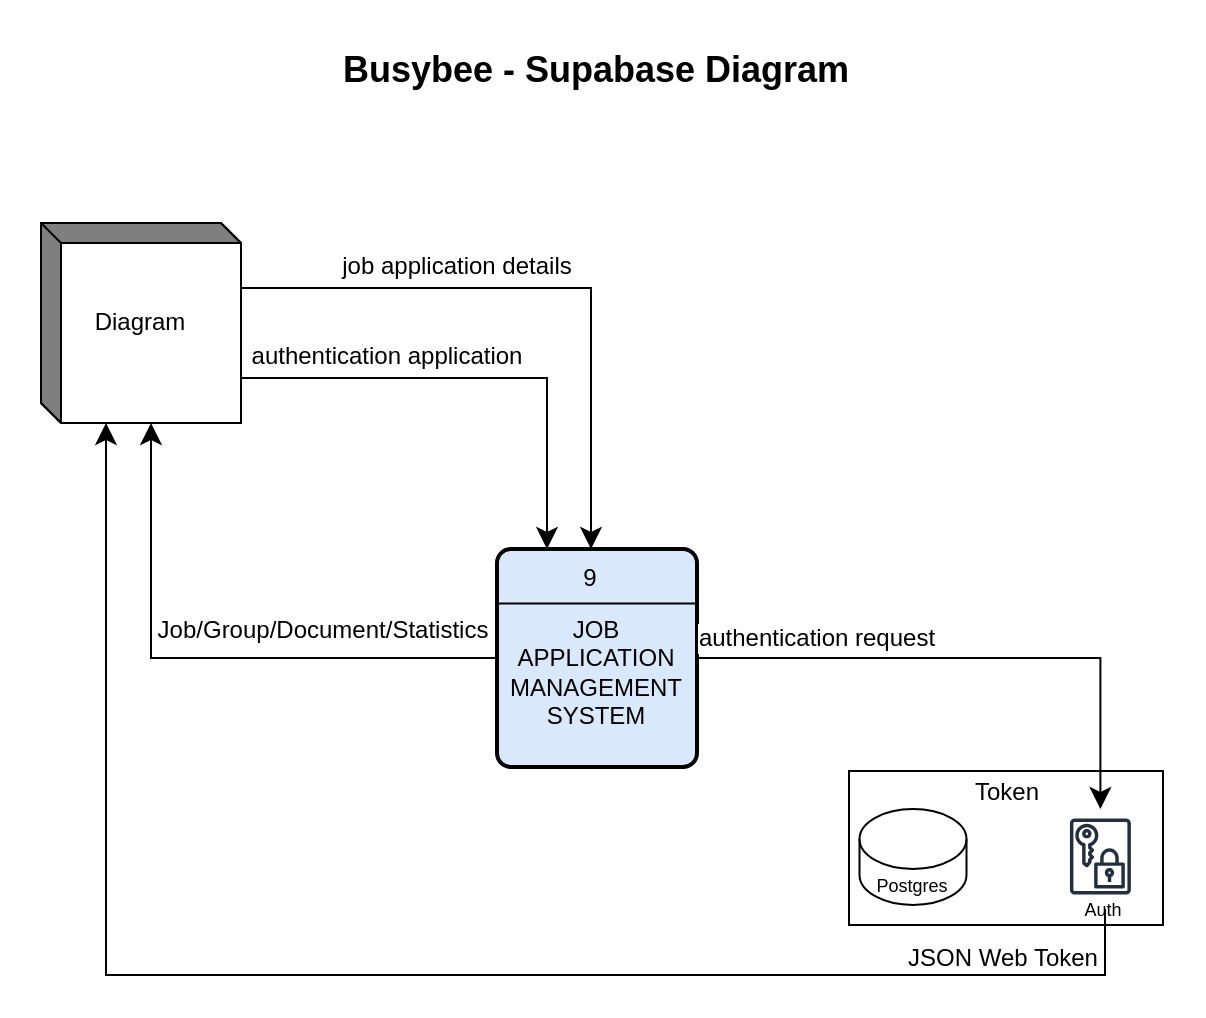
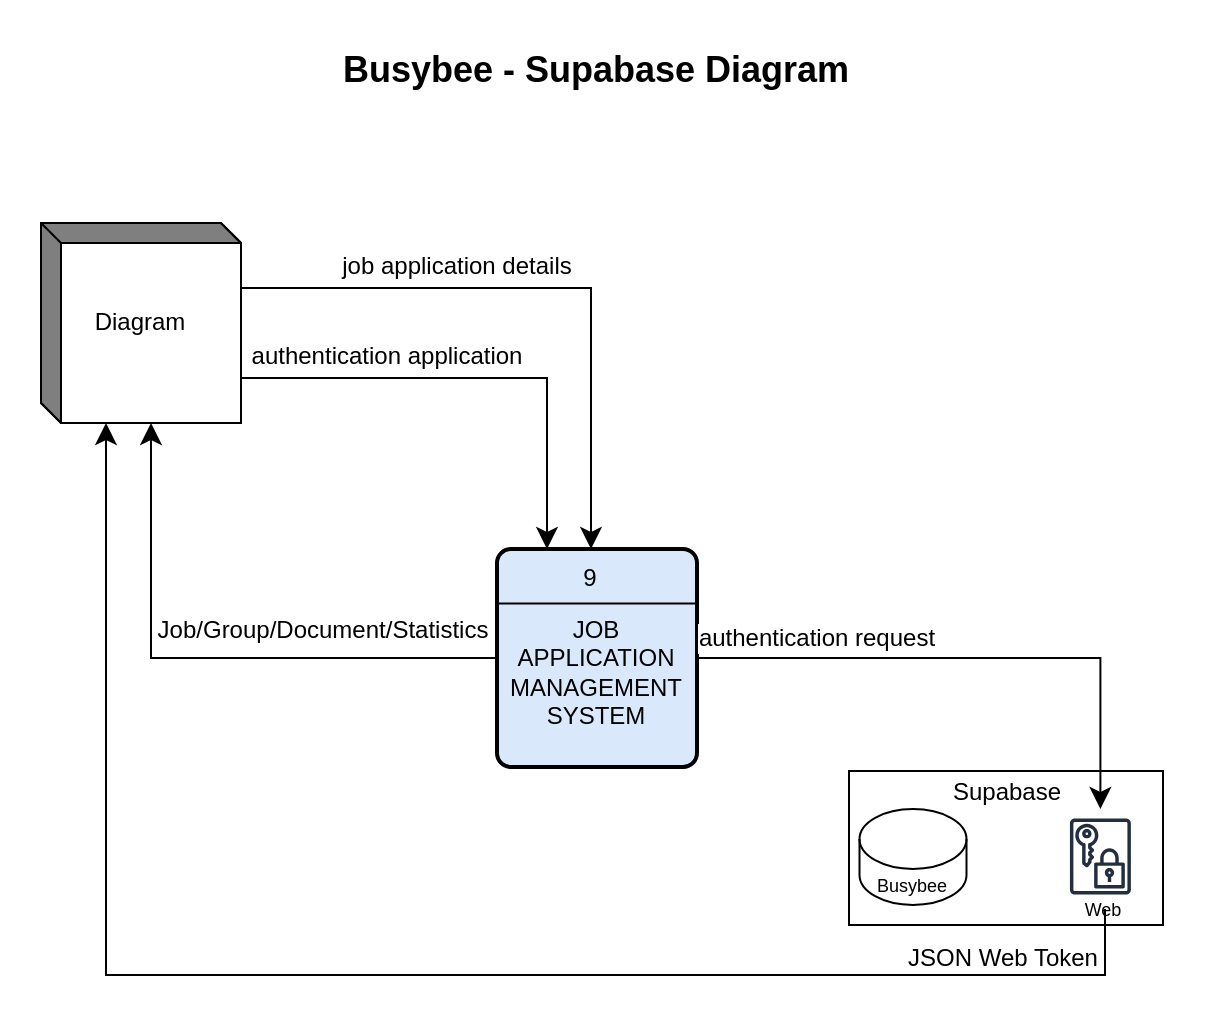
(1008, 793) -> (1008, 793)
(913, 885) -> (913, 885)
(1104, 909) -> (1104, 909)
